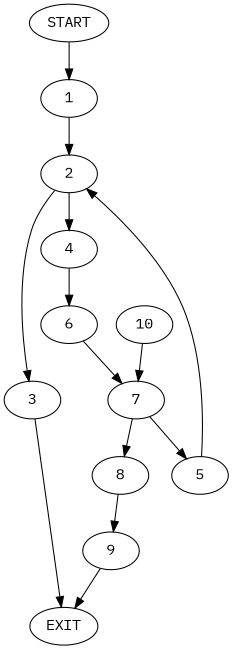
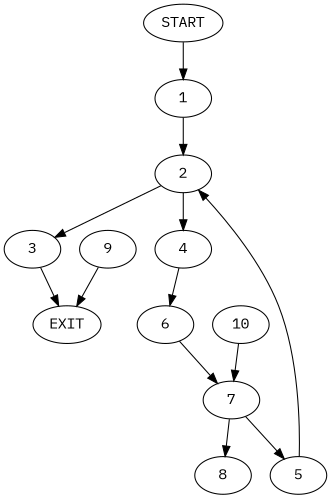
(116, 508) -> none
